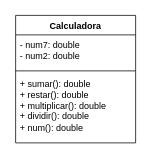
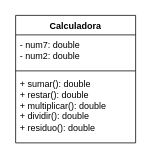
(68, 106) -> (68, 106)
